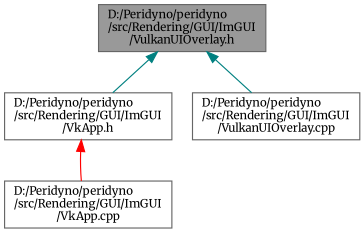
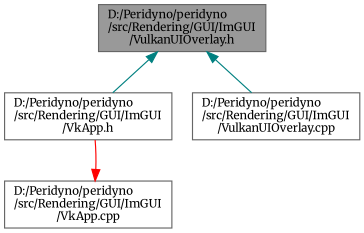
(81, 166) -> (96, 155)
